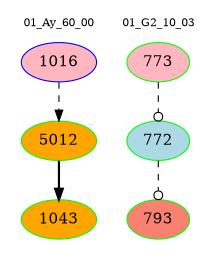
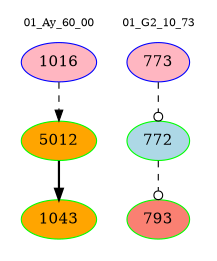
(159, 23) -> (159, 23)
(158, 62) -> (158, 62)
